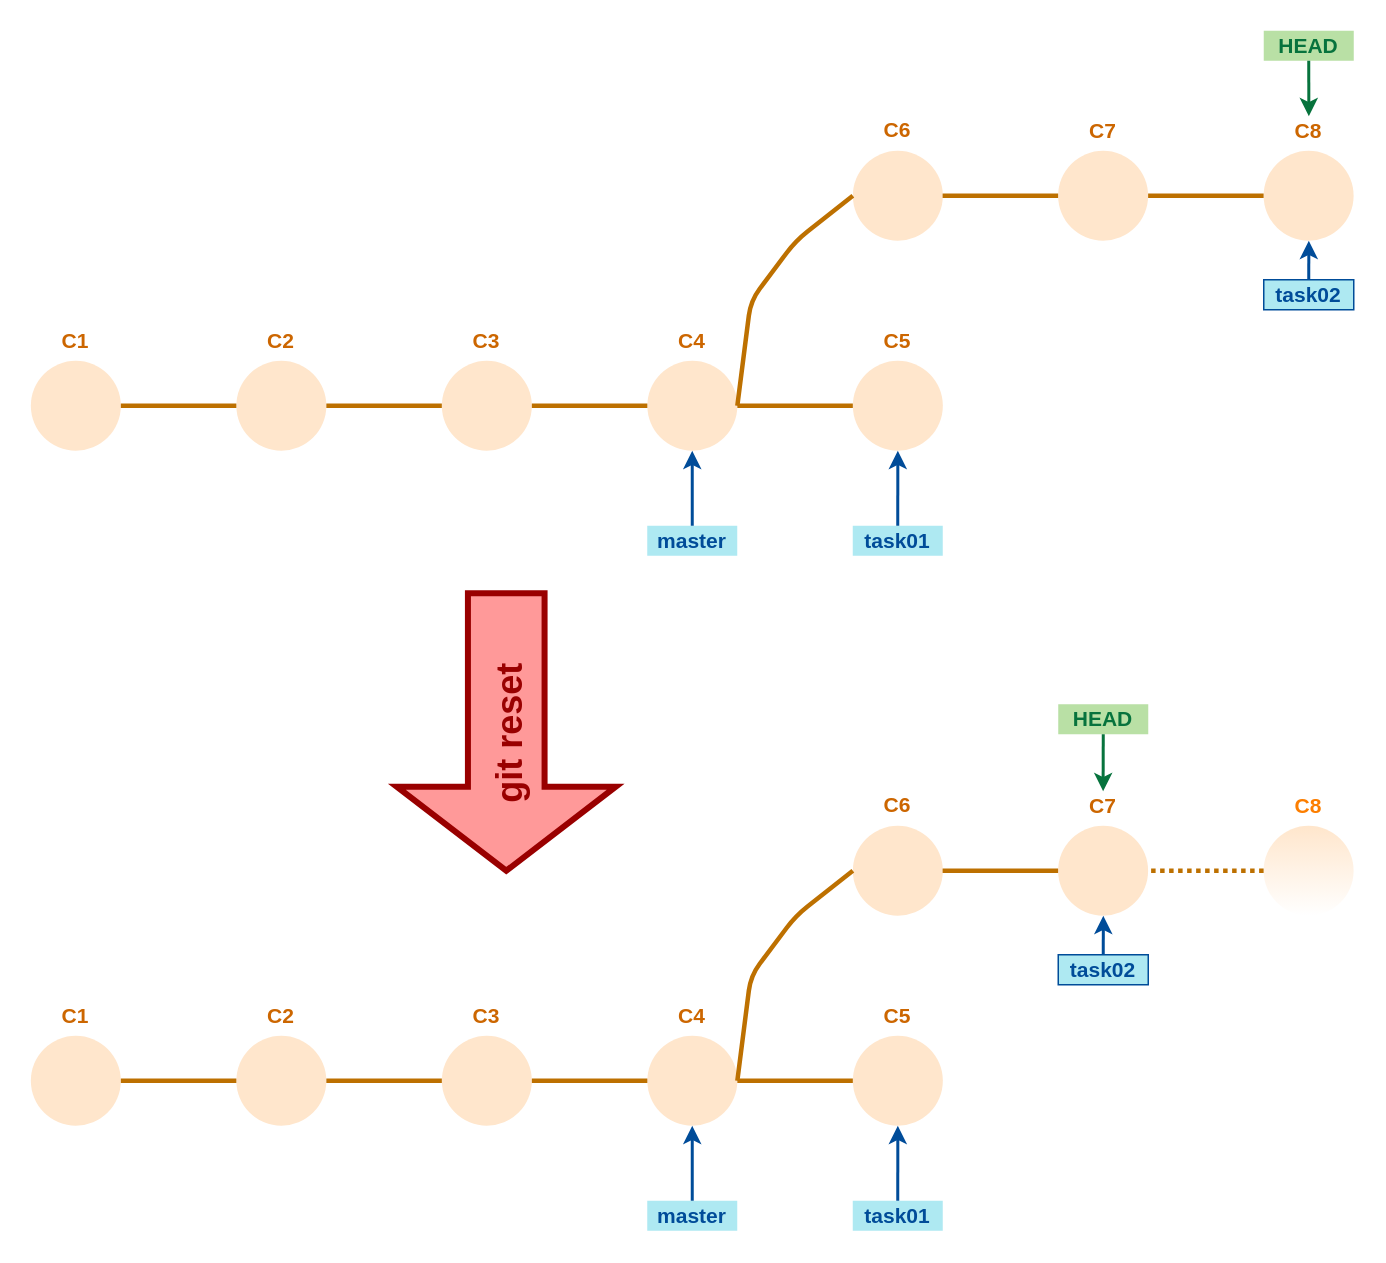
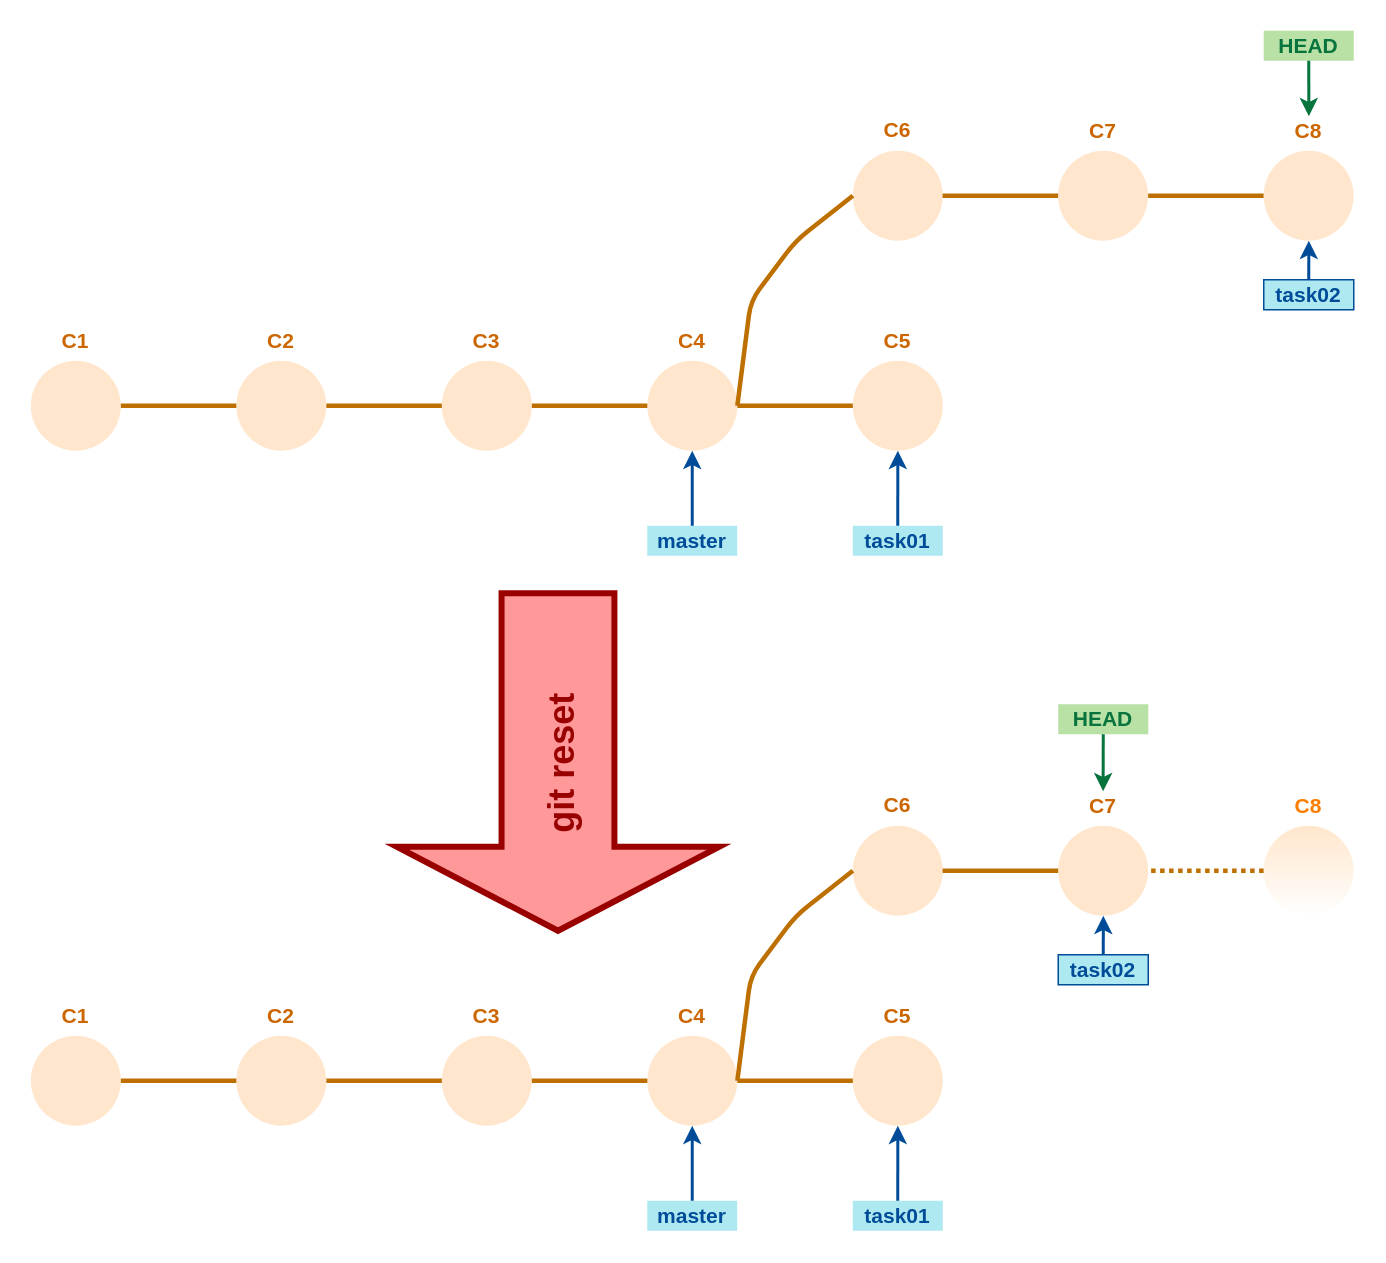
(506, 732) -> (558, 762)
